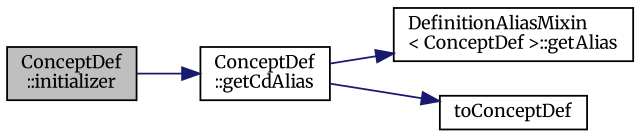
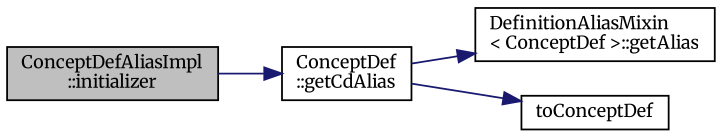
(72, 74) -> (113, 74)
